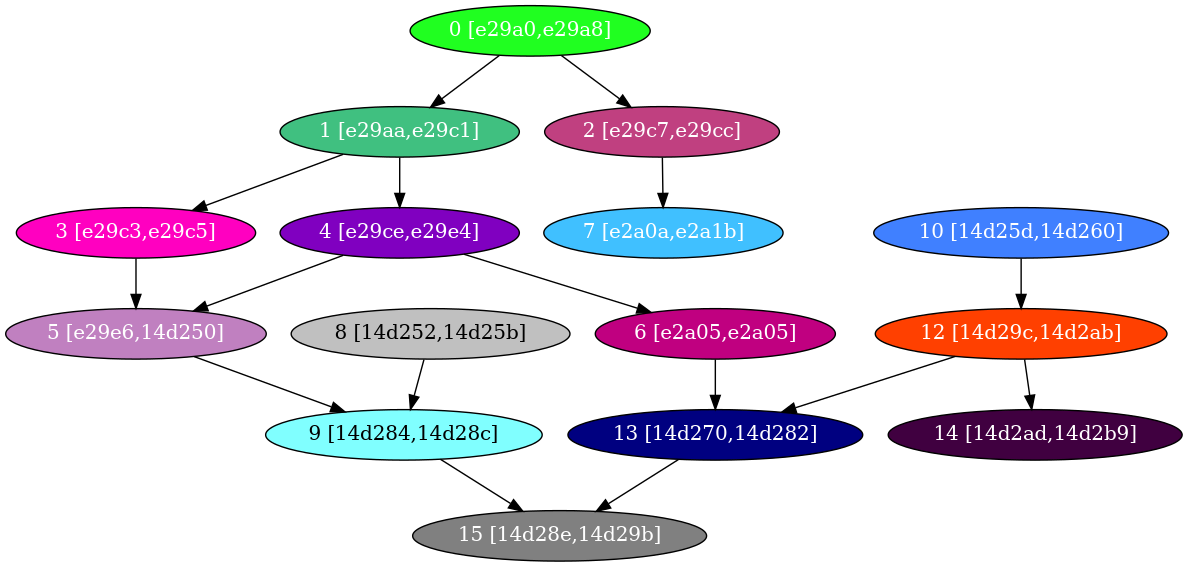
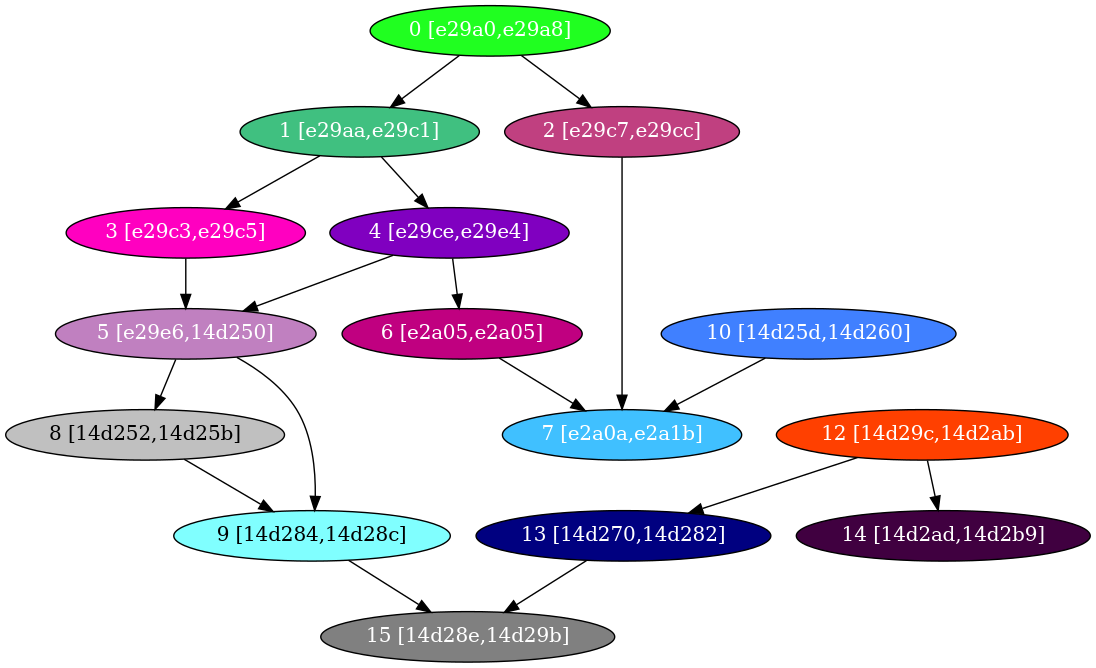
(1021, 276) -> (721, 381)
(715, 377) -> (536, 381)
none -> (168, 378)
